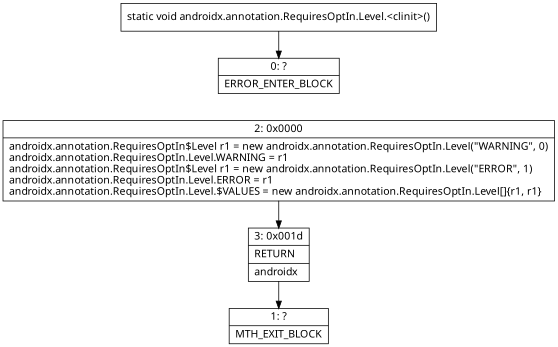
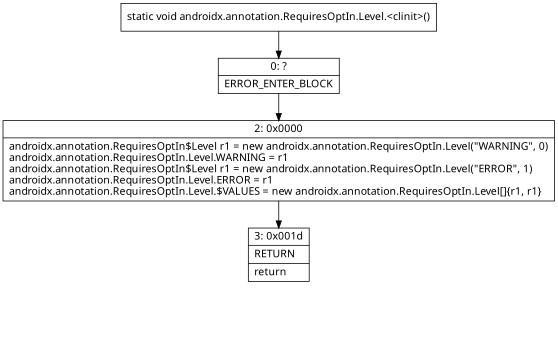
none -> (279, 103)
(276, 272) -> (270, 272)
(279, 326) -> none
